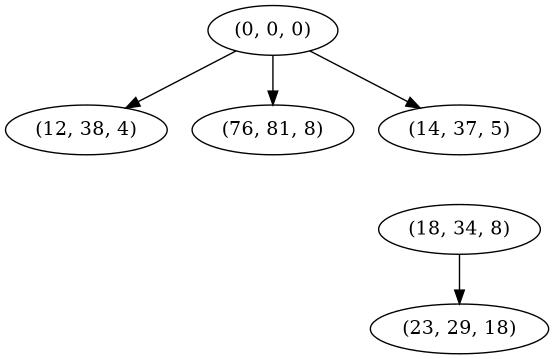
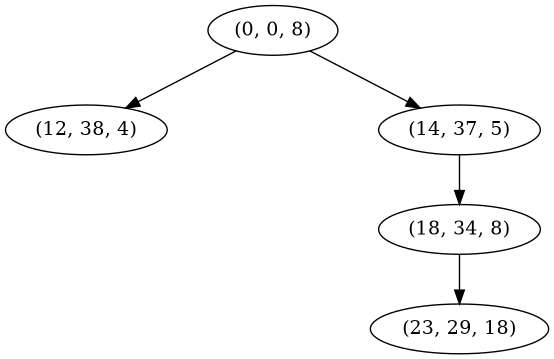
(273, 30) -> (273, 30)
(273, 130) -> none
none -> (459, 173)
